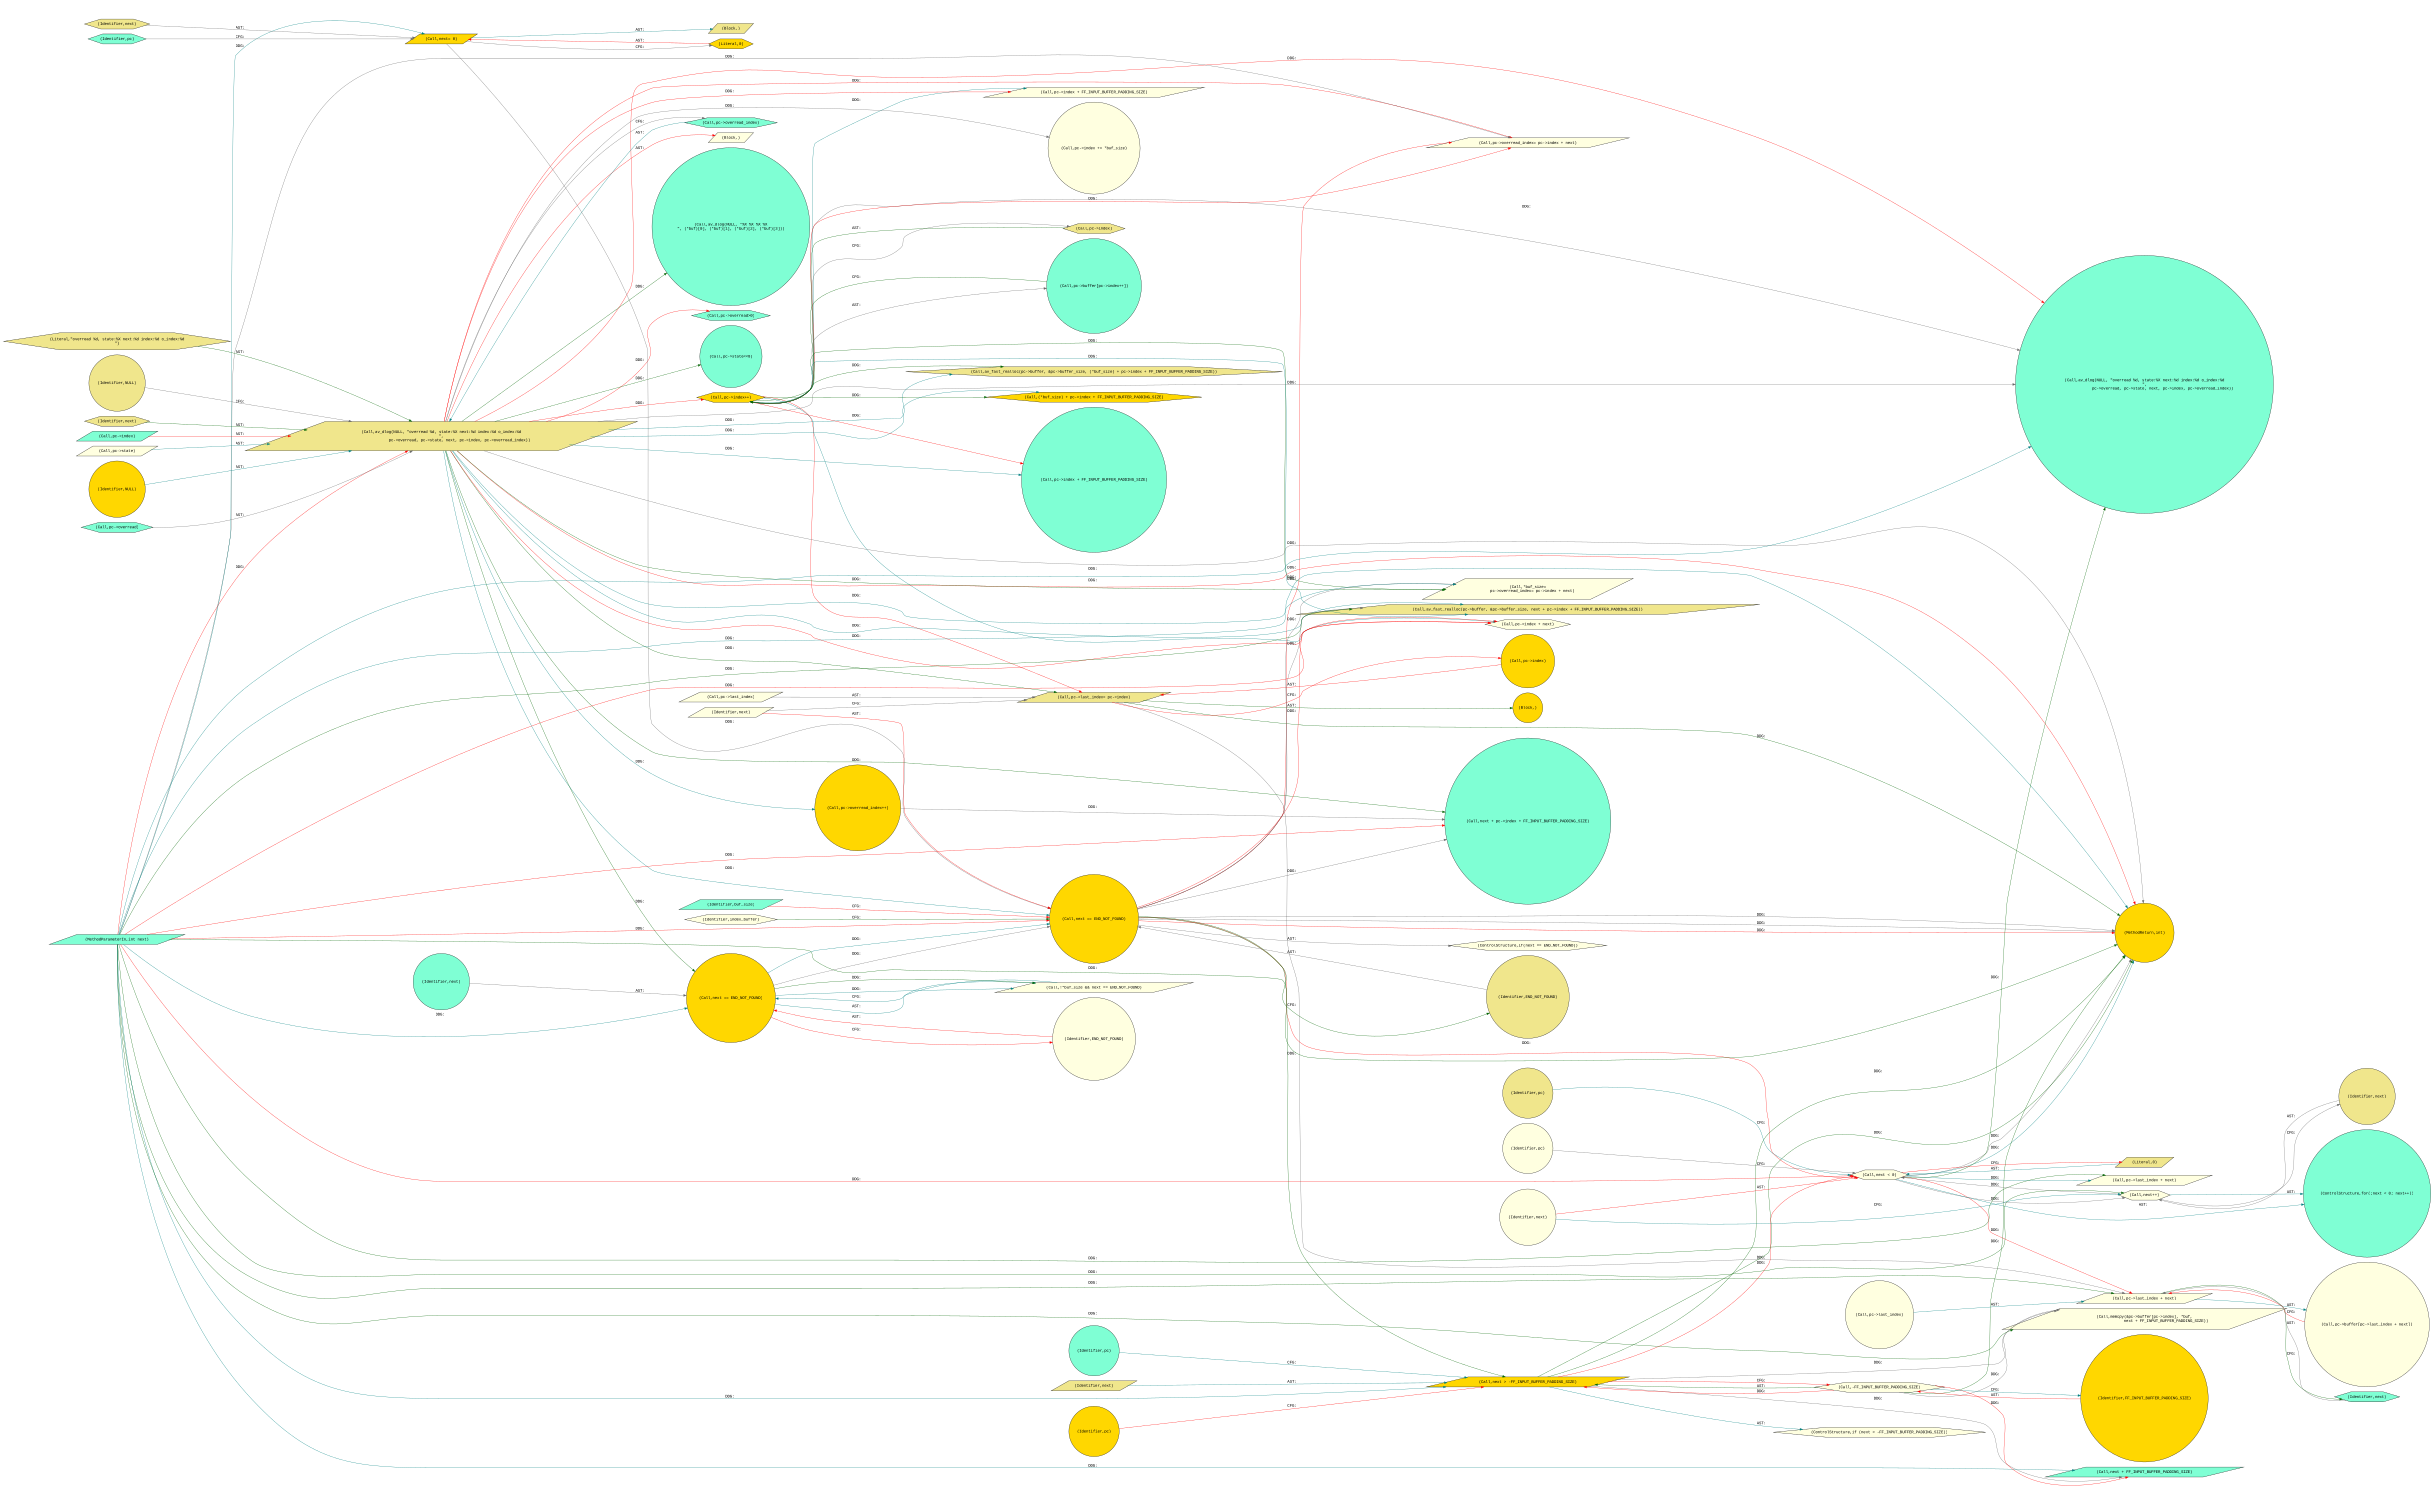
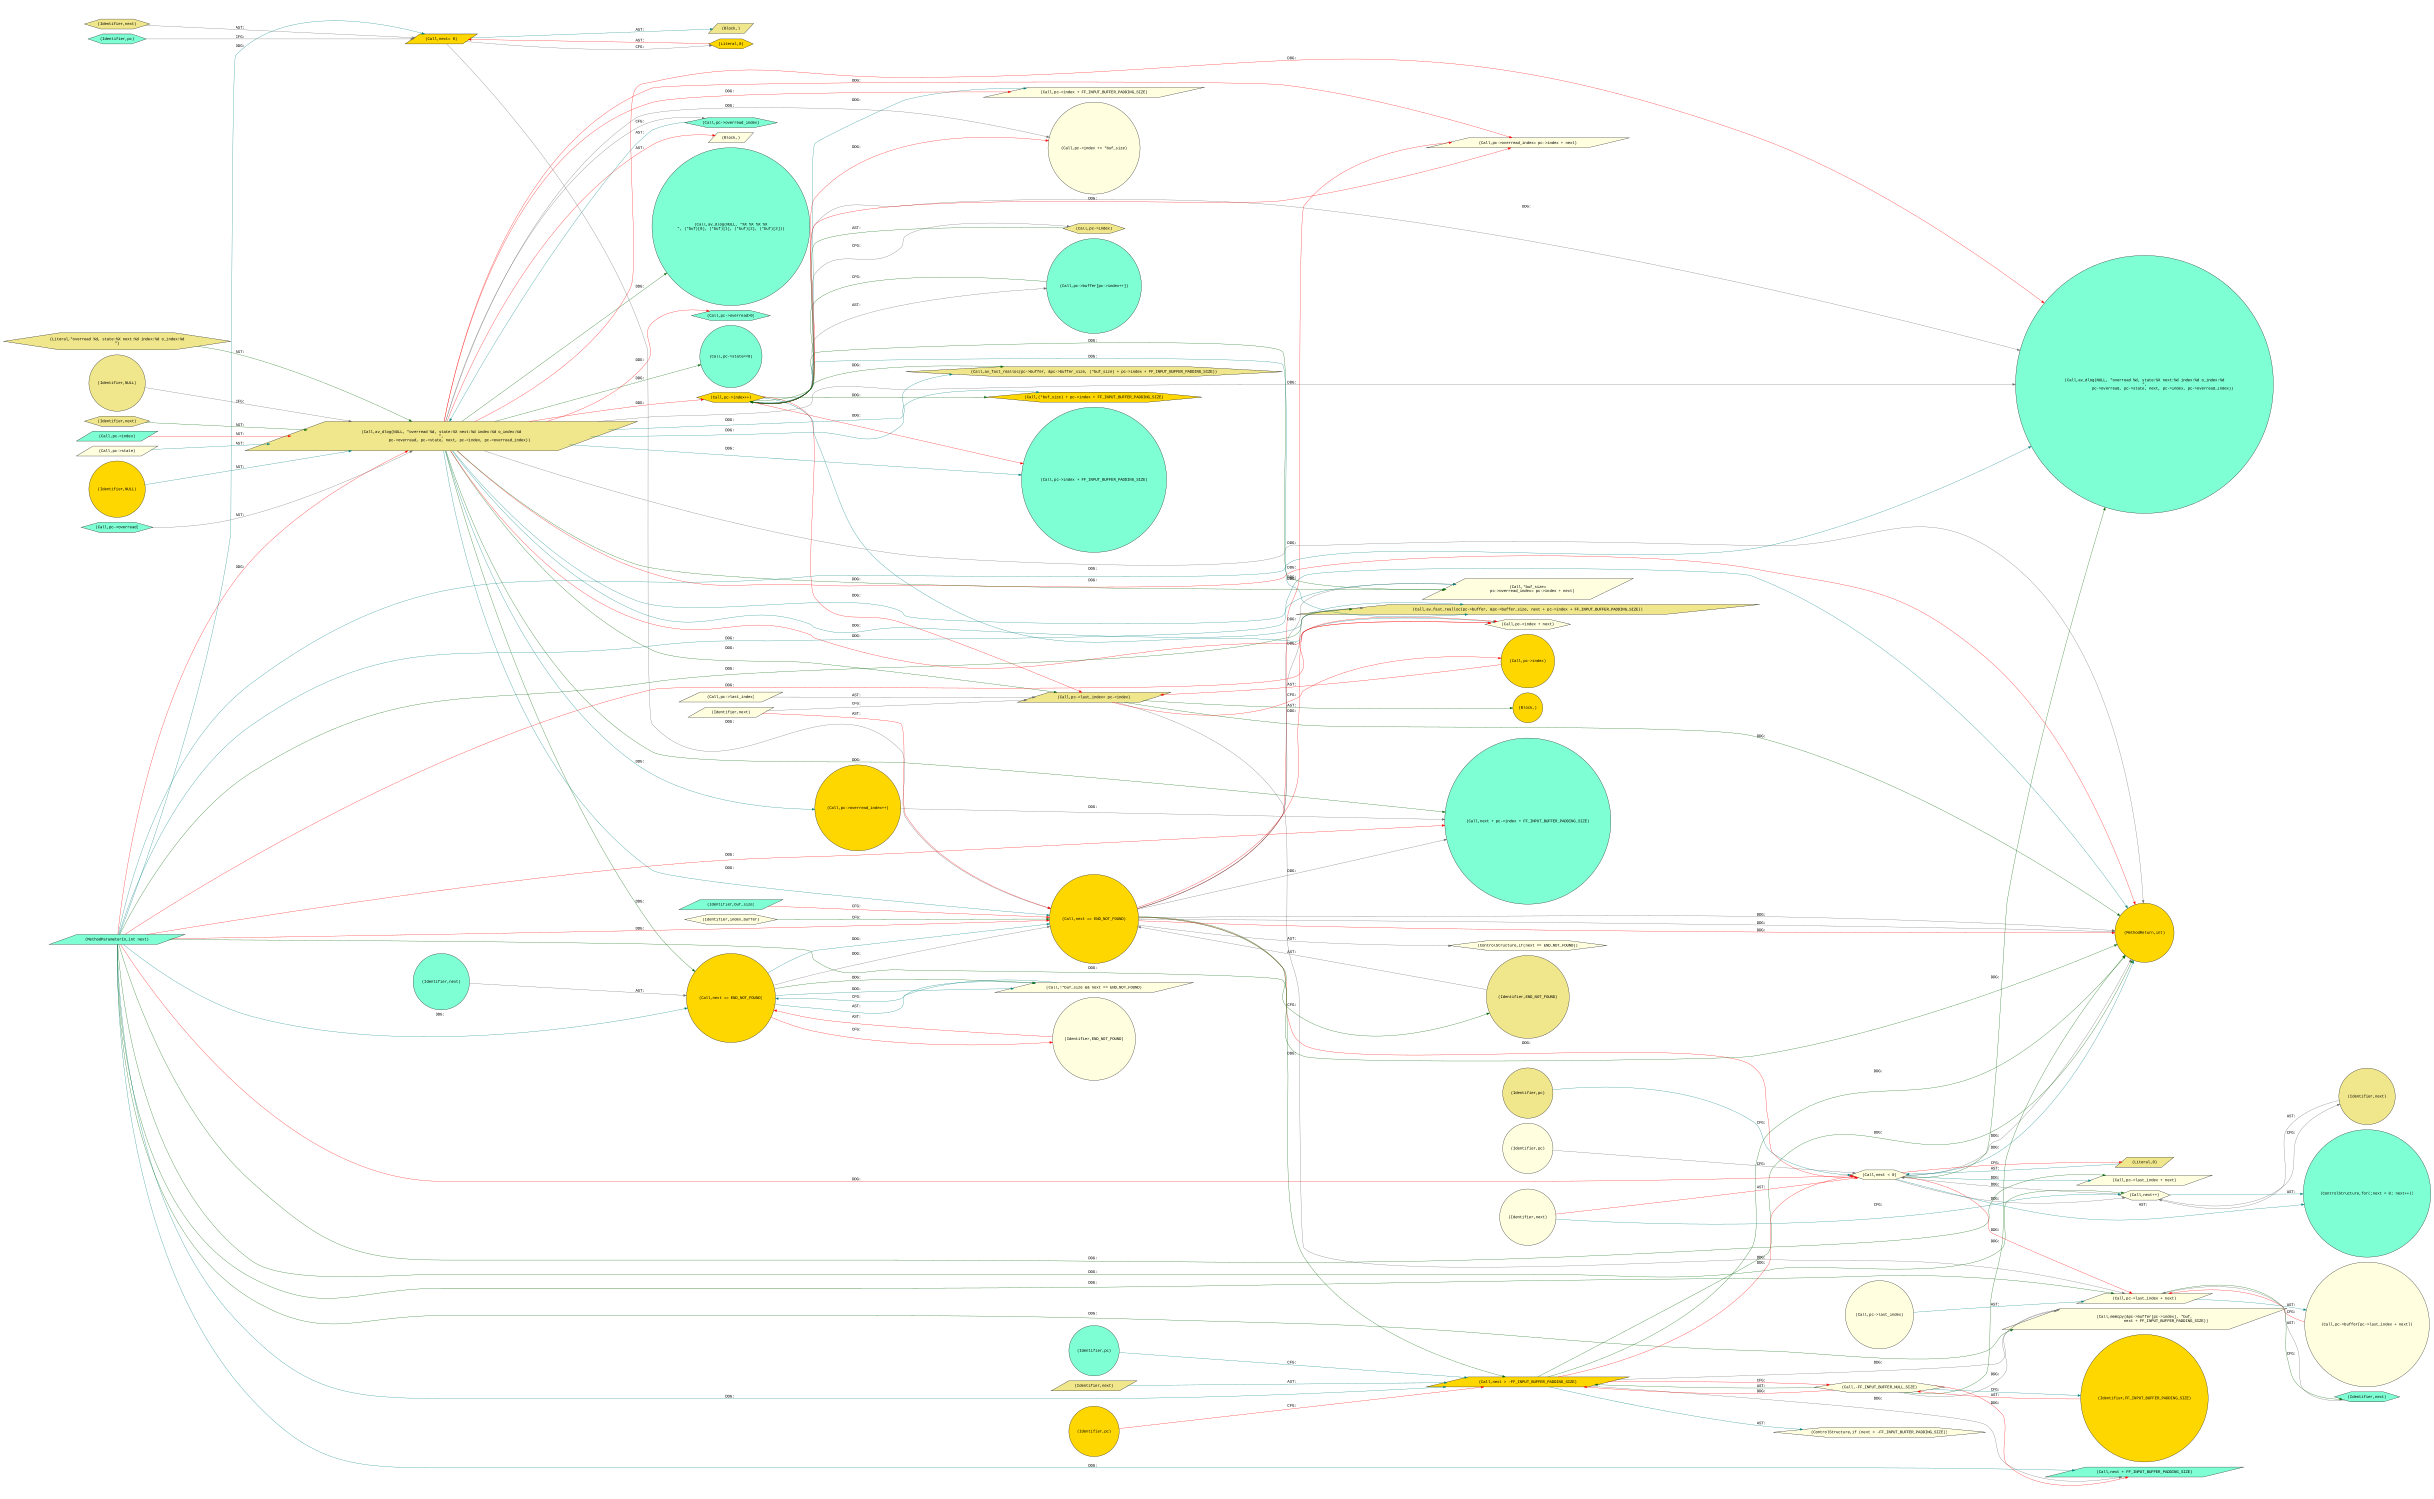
(483, 59) -> none
none -> (820, 193)
(1879, 1387) -> (1879, 1387)
